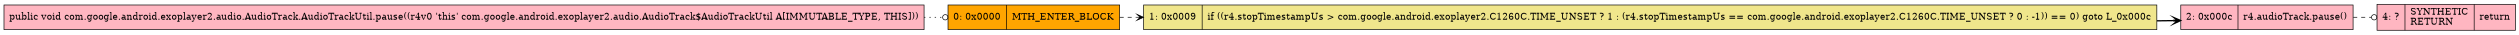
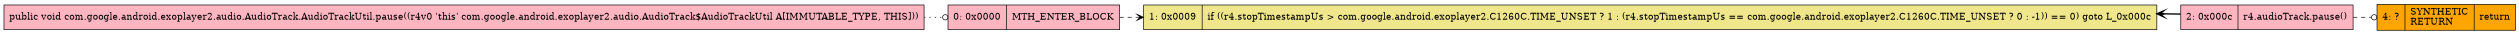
(1034, 17) -> (1034, 17)
(2446, 17) -> (2446, 17)
(2165, 21) -> (2172, 14)
